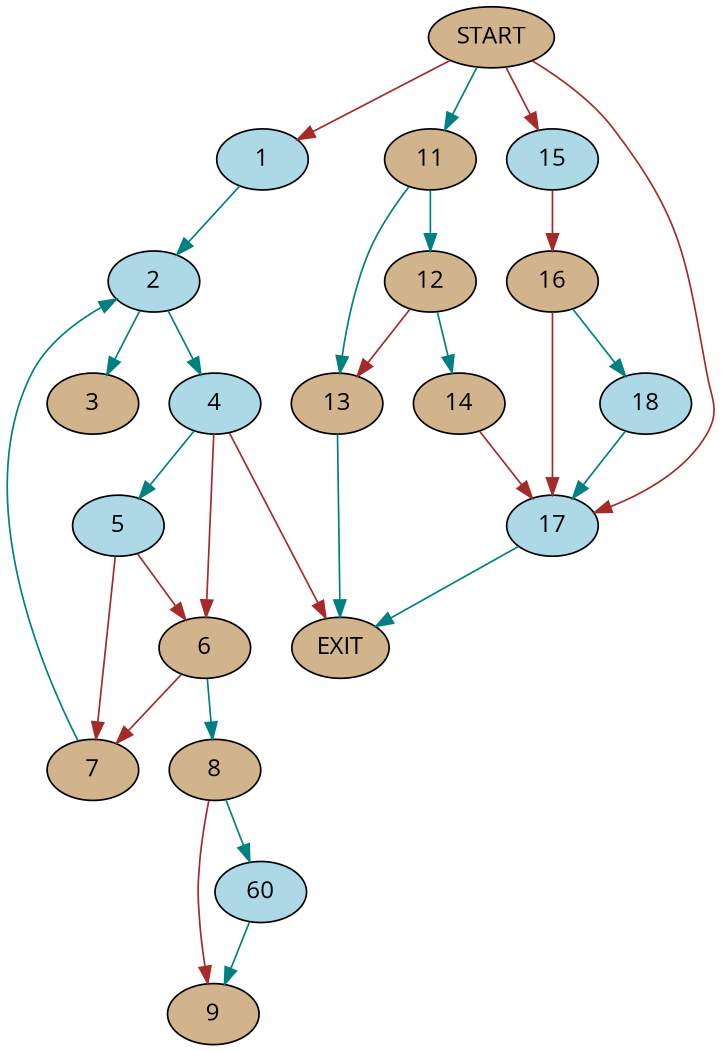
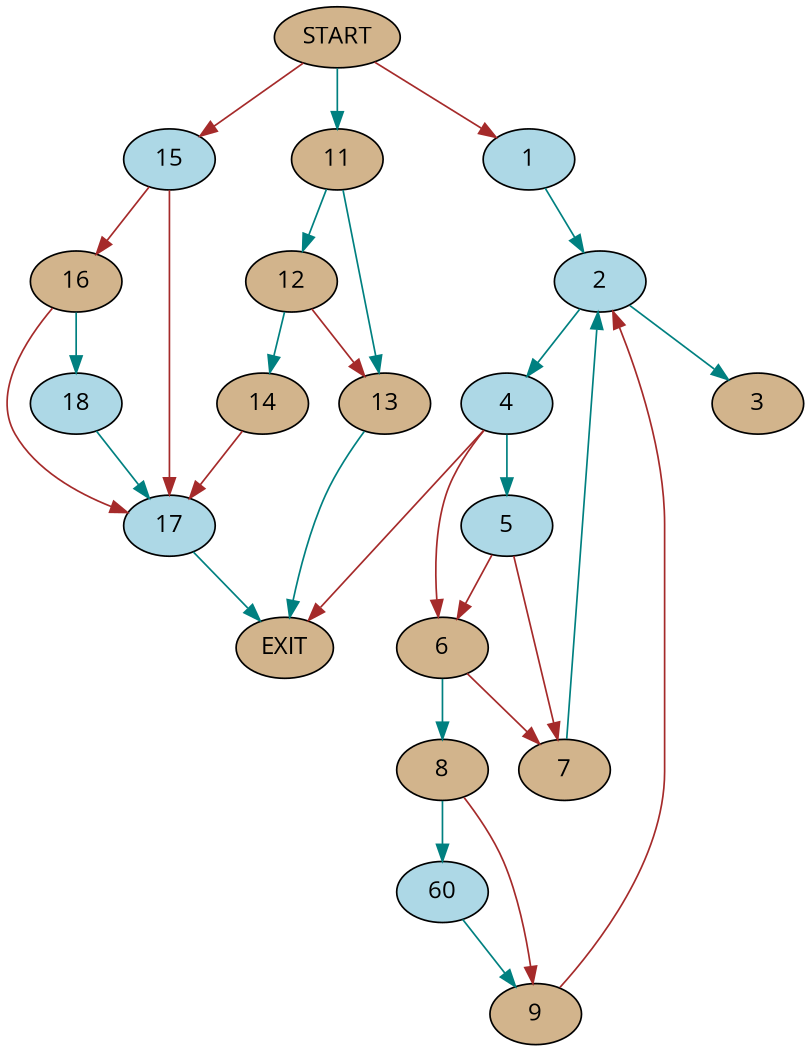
(689, 282) -> (169, 334)
none -> (665, 669)
